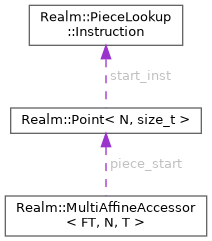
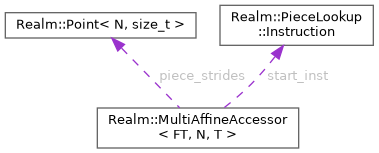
(106, 83) -> (251, 84)
(145, 165) -> (201, 77)
